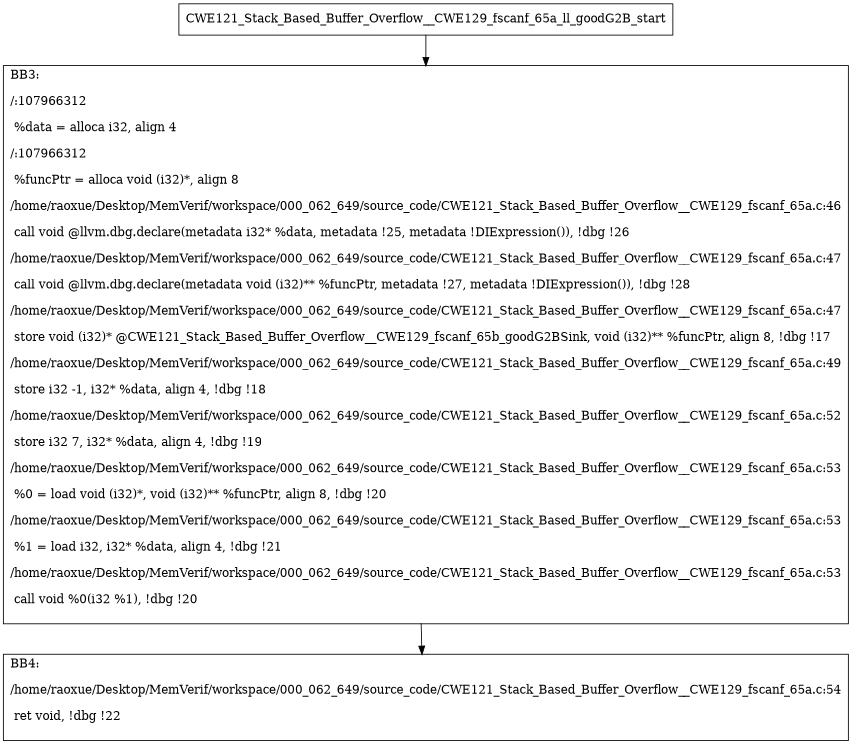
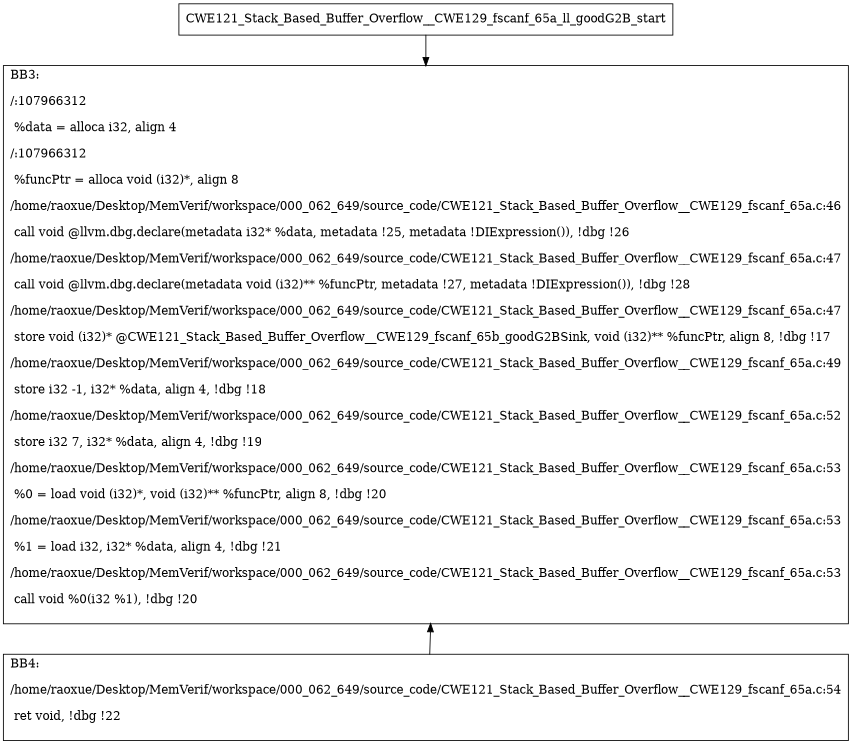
(421, 635) -> (430, 643)
